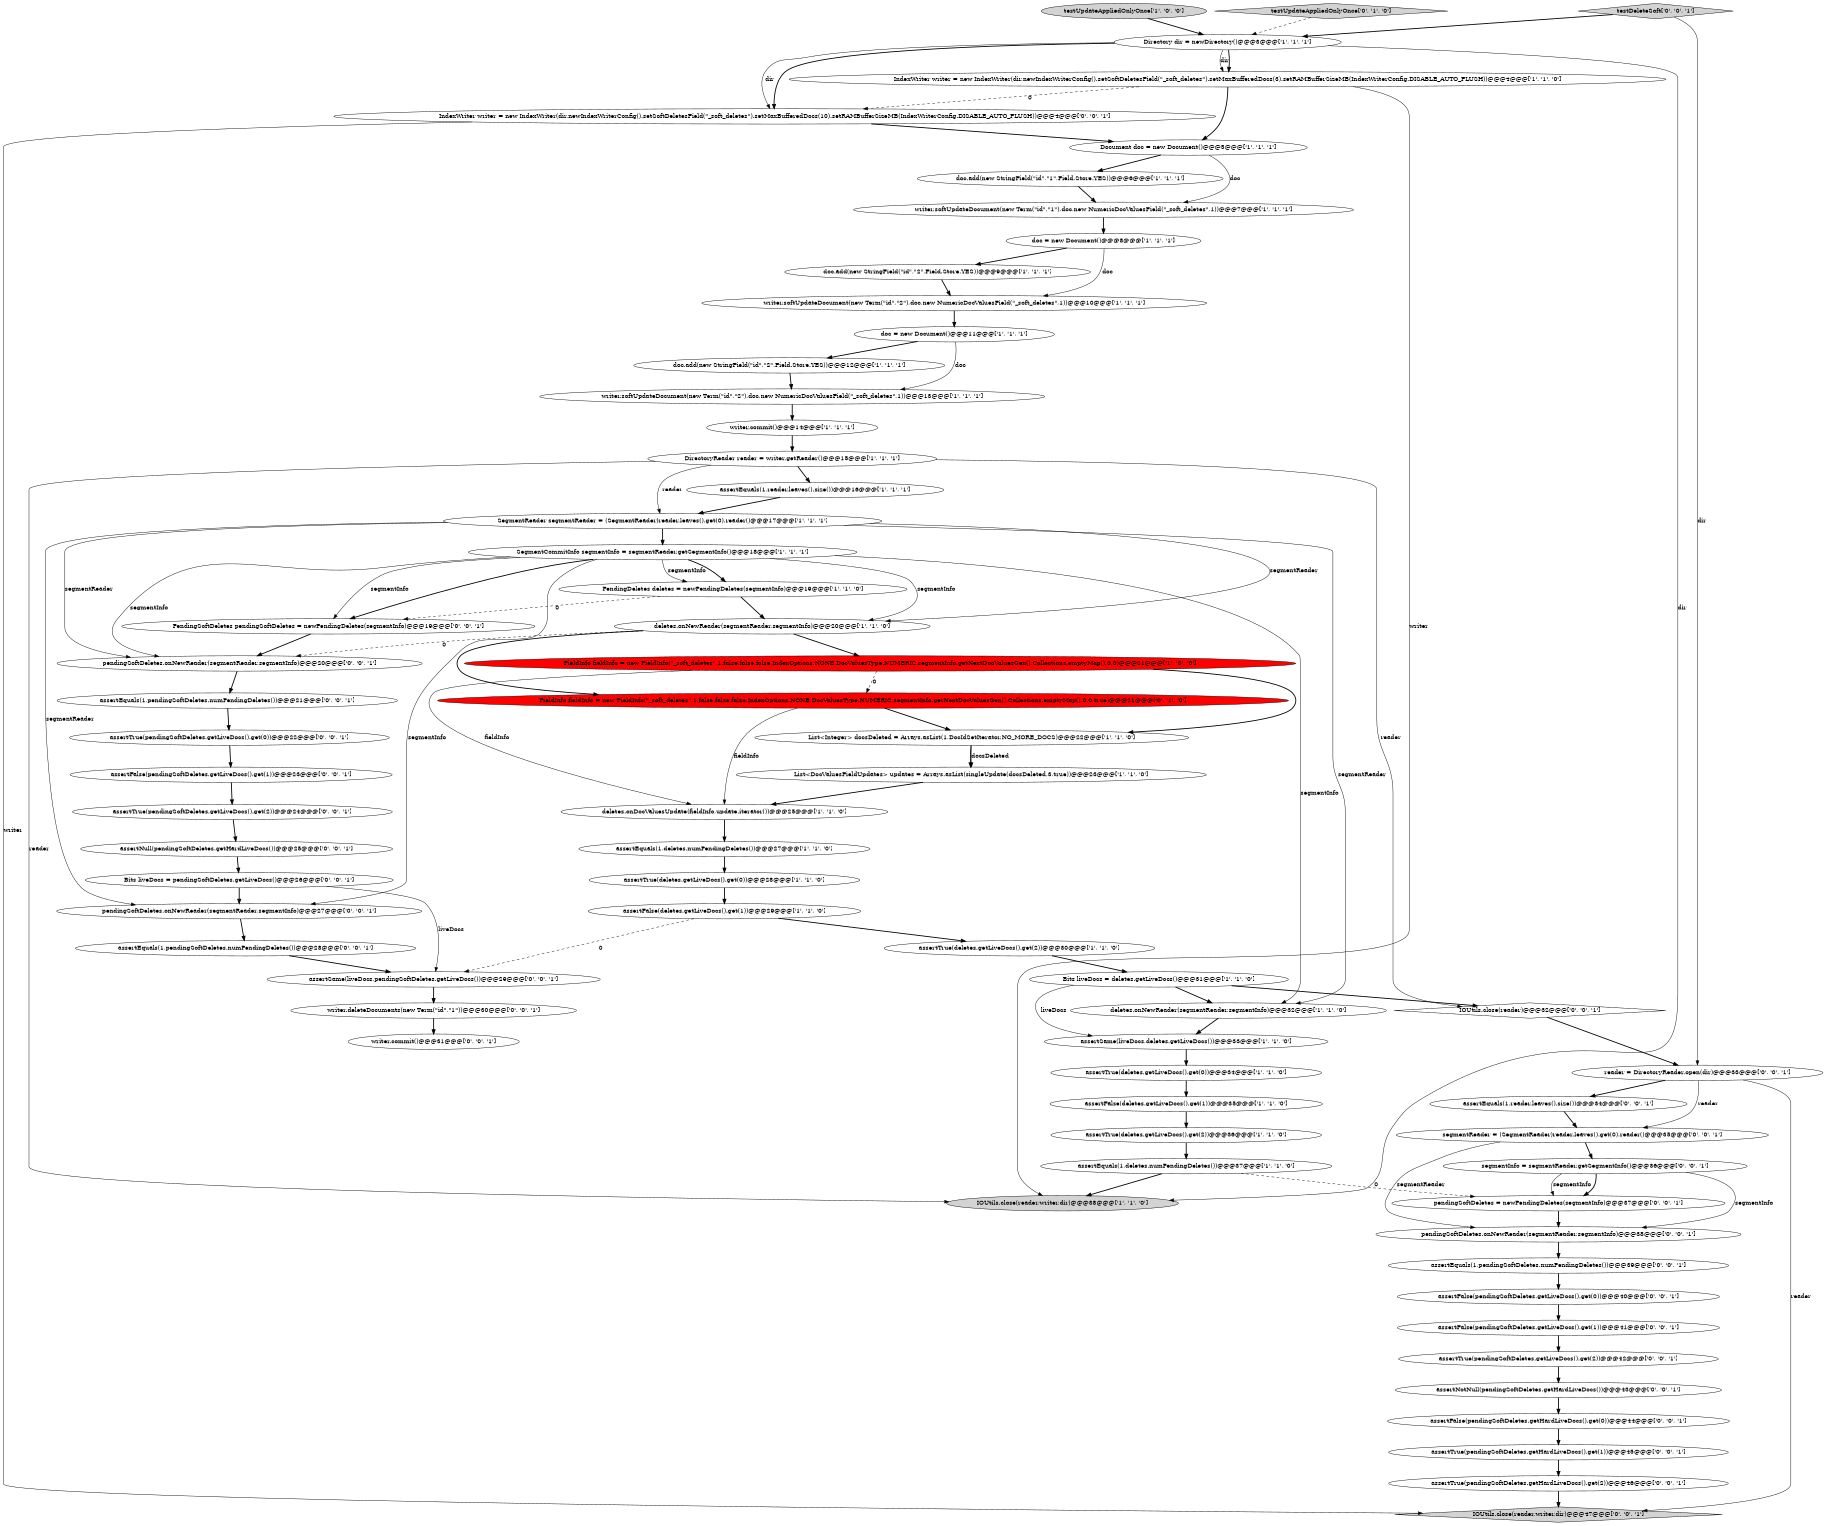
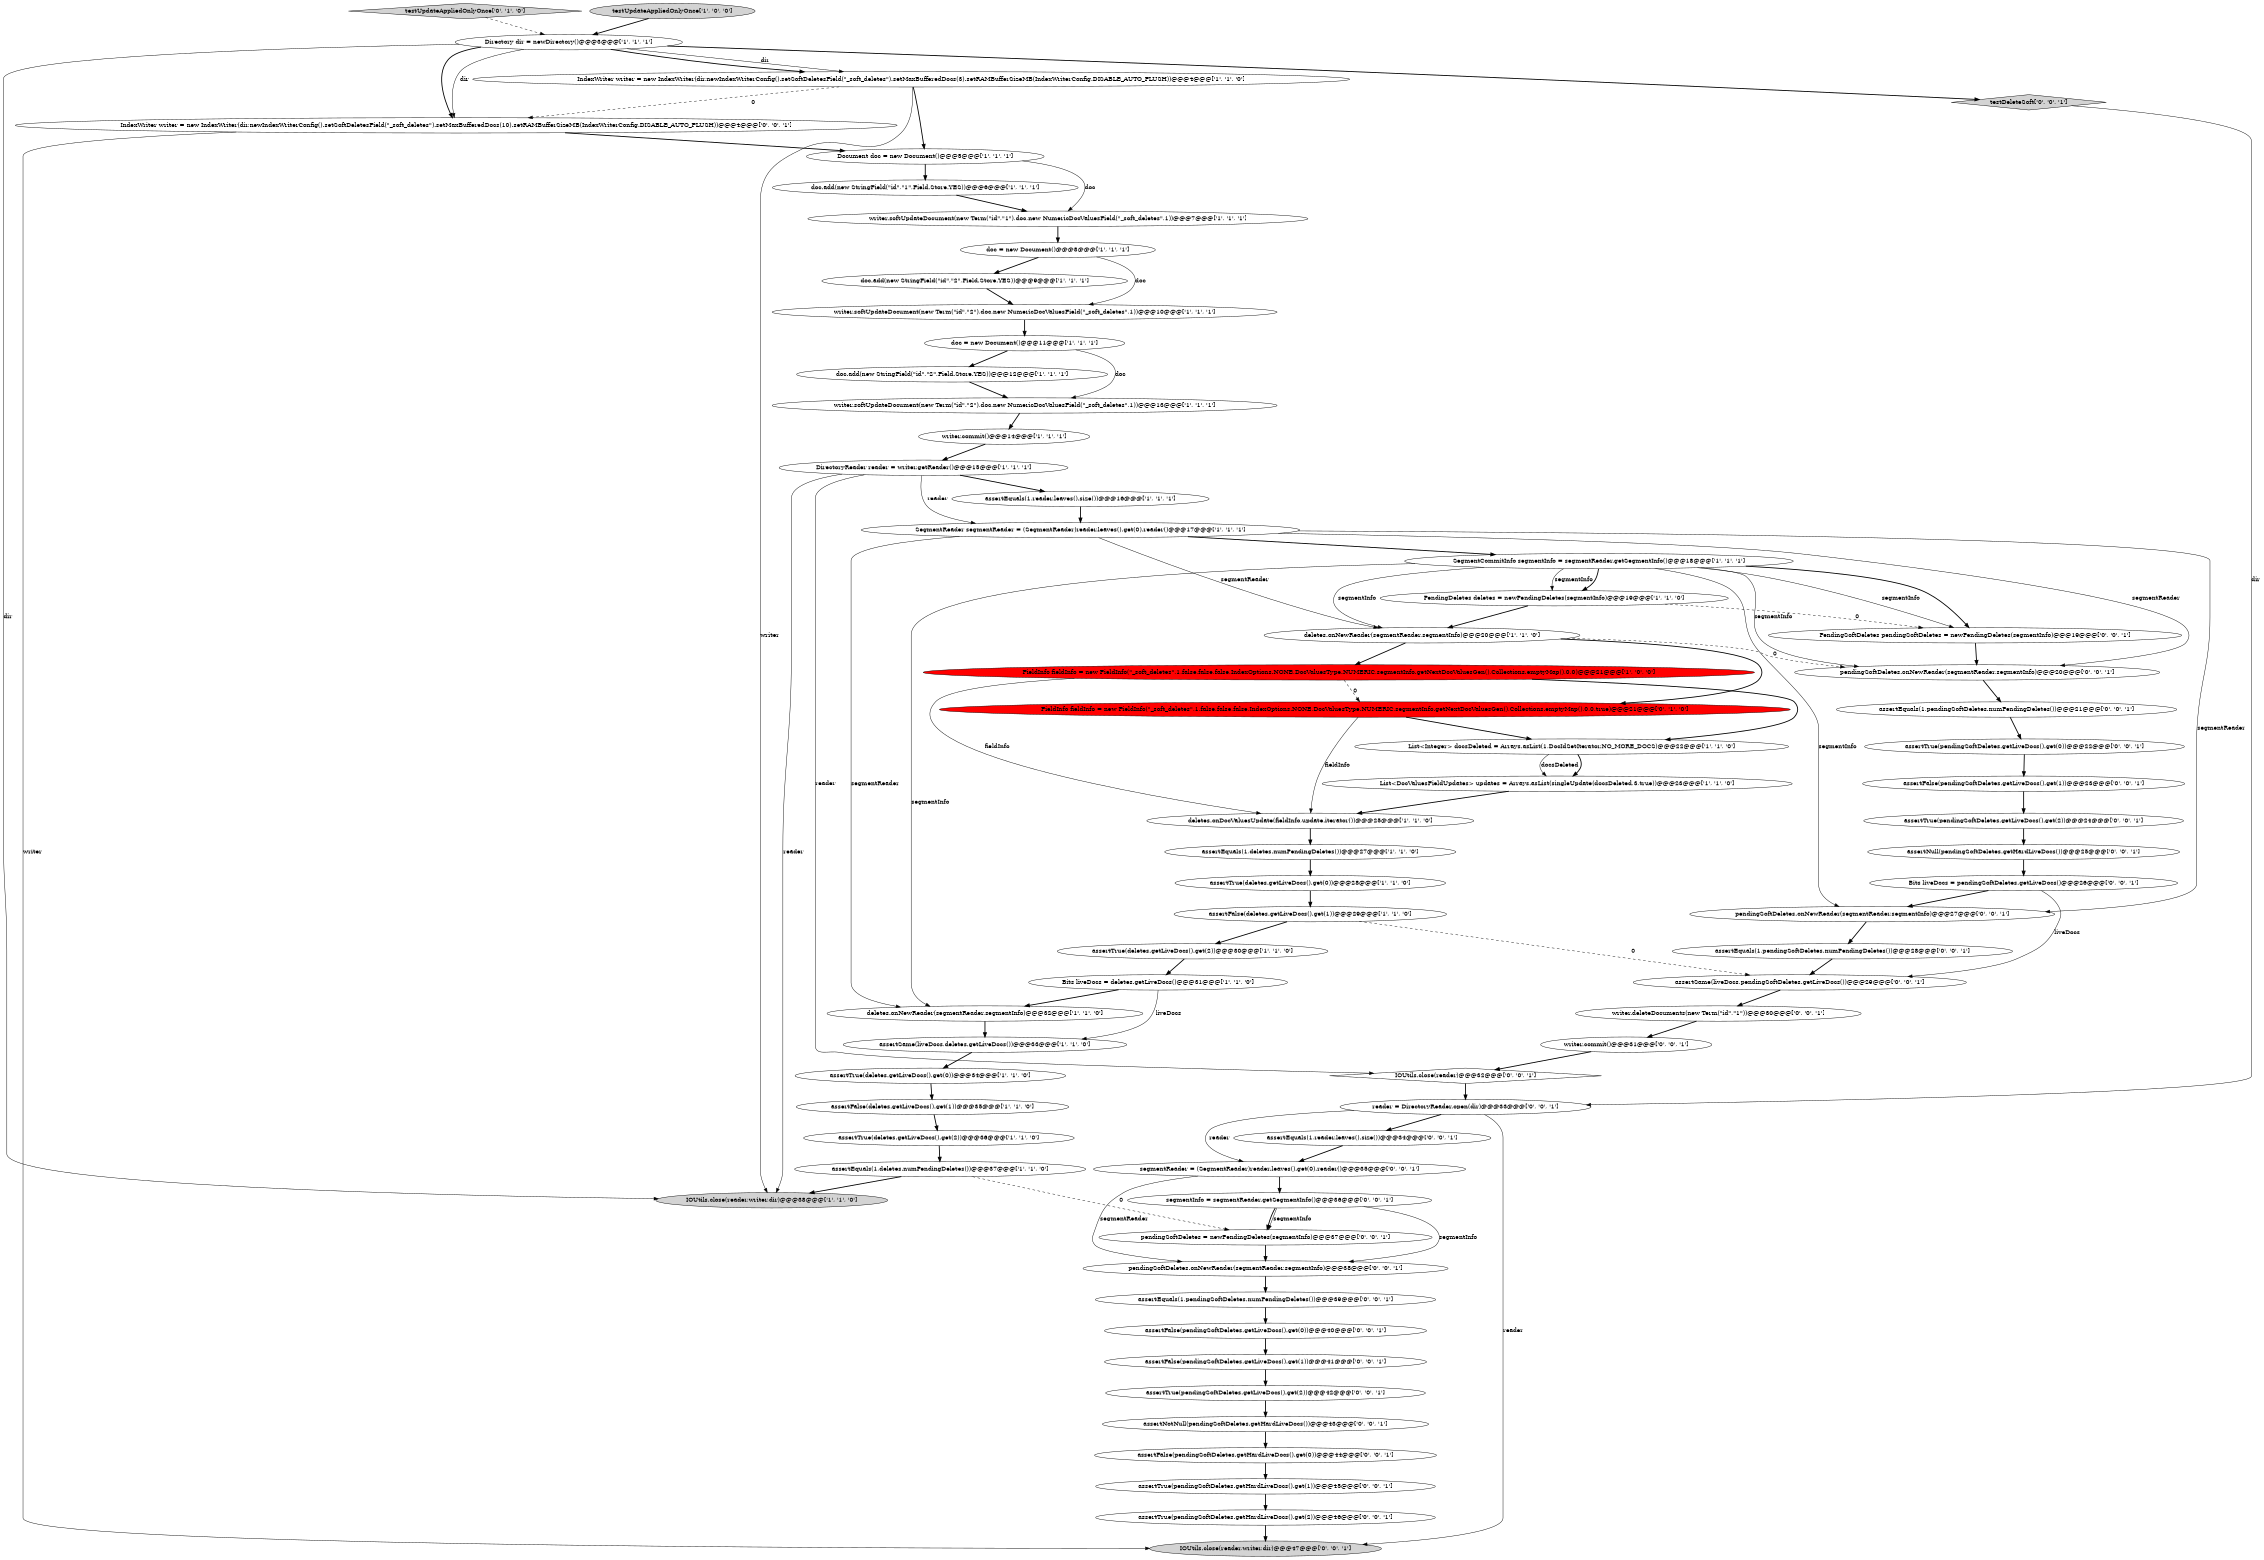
(1460, 25) -> (1321, 70)
(1352, 996) -> (1545, 1060)
(1558, 1515) -> (1266, 1549)
